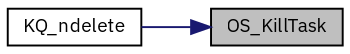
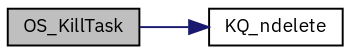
(166, 27) -> (164, 27)
